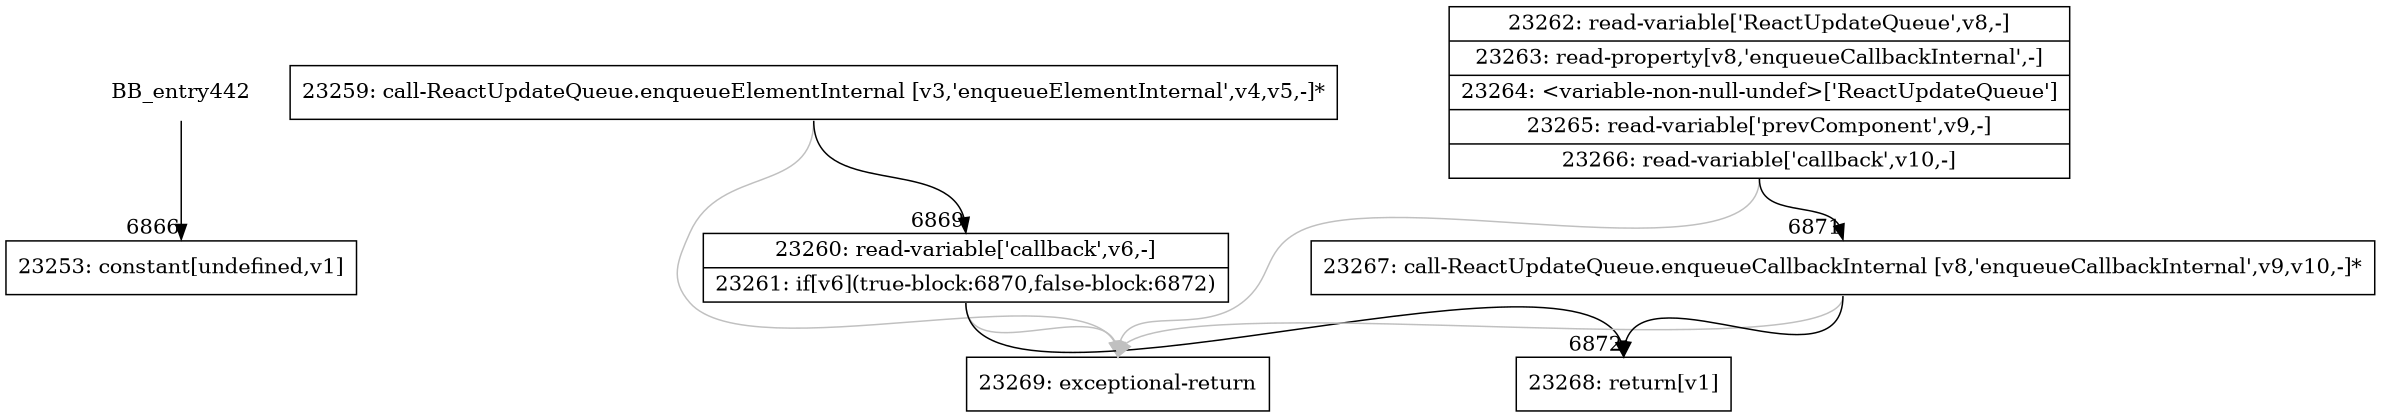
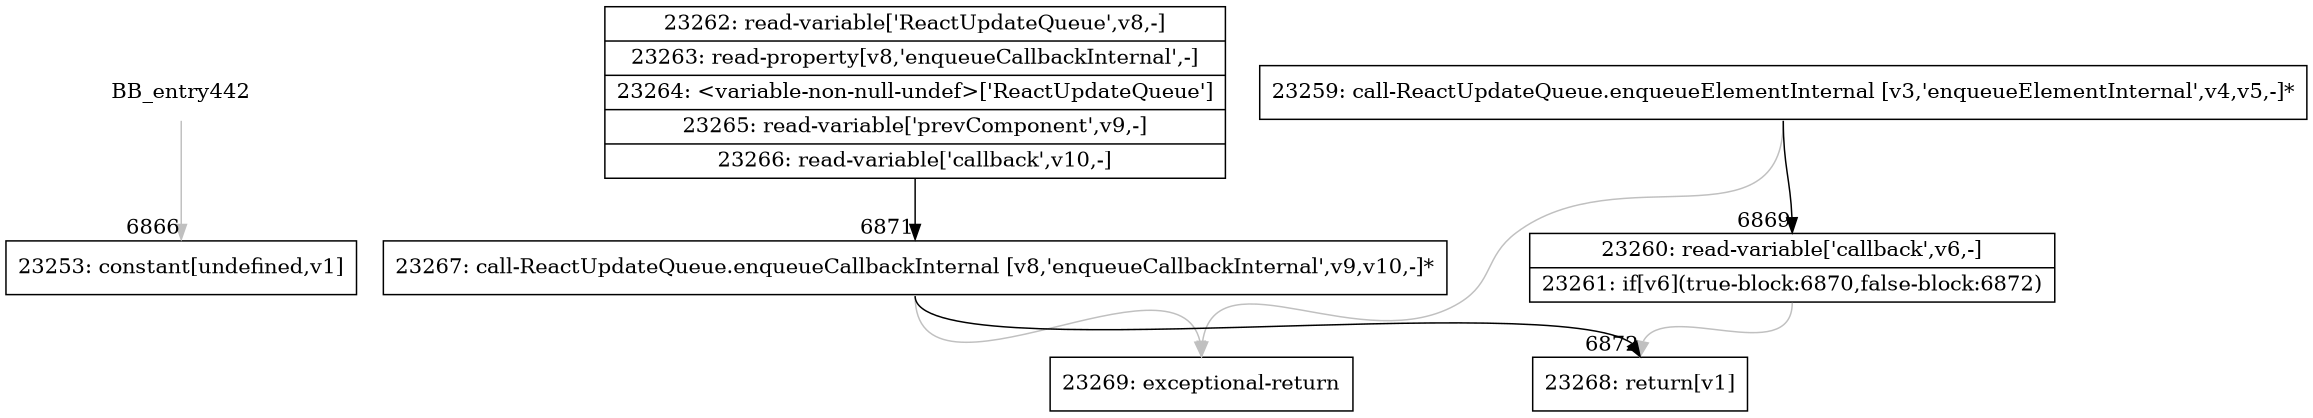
(181, 173) -> (181, 173)
(1426, 218) -> none
(1034, 331) -> none
(1271, 333) -> (1724, 331)
